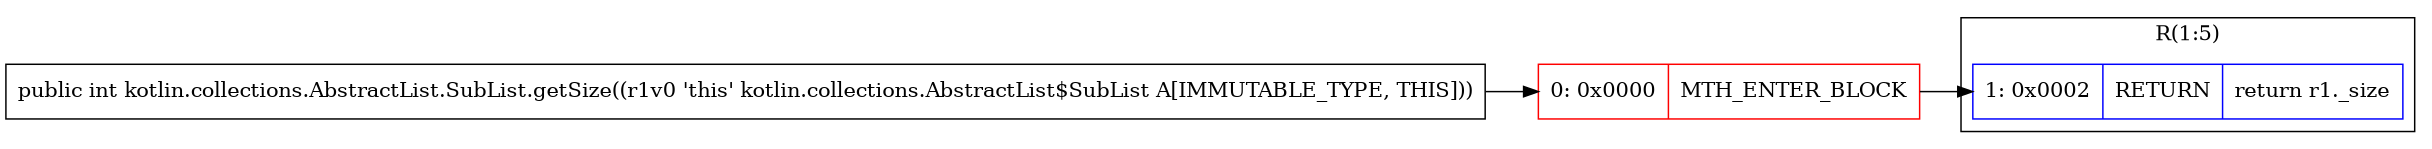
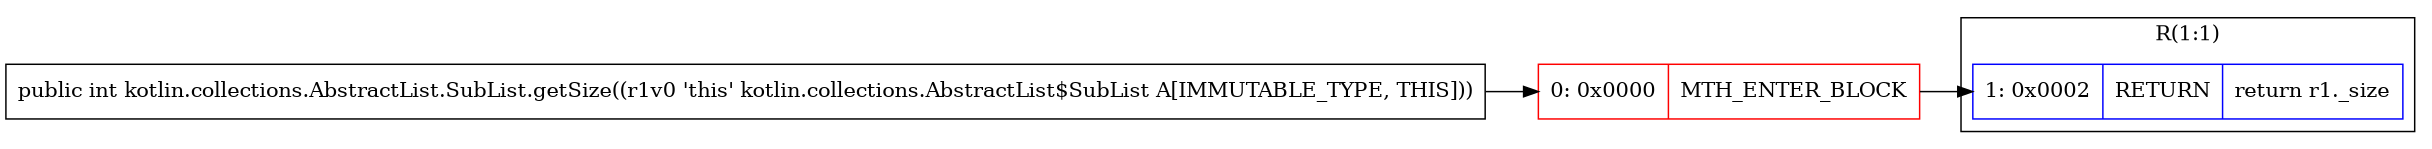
(2188, 35) -> (2188, 35)
